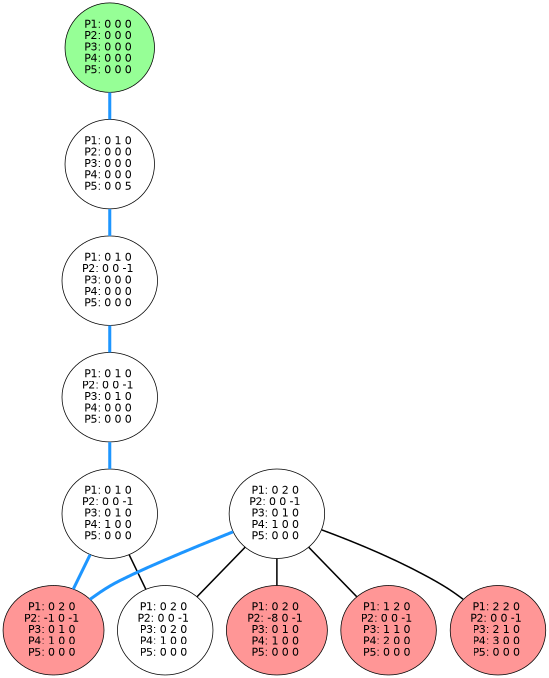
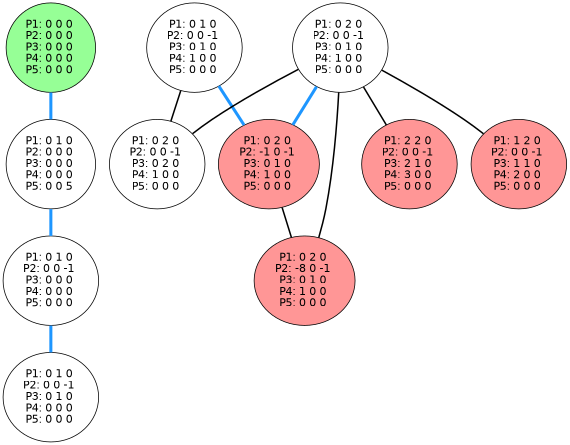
none -> (287, 223)
(110, 456) -> none
